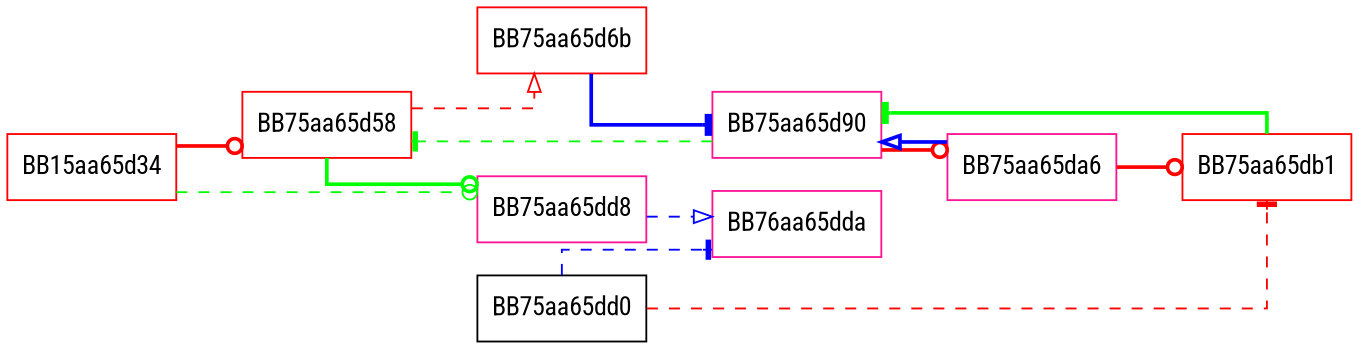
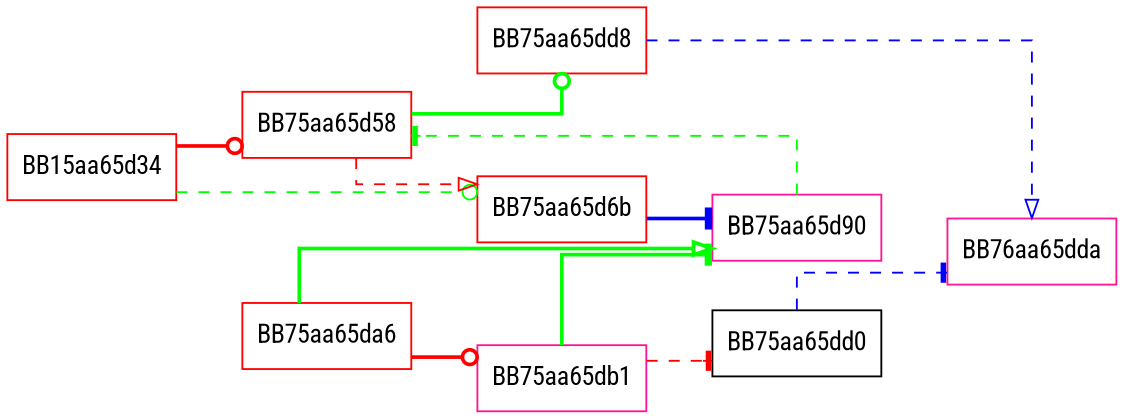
(923, 142) -> (469, 248)
(907, 150) -> none
(1032, 167) -> (327, 336)
(1267, 167) -> (562, 378)
(312, 192) -> (319, 192)
(562, 209) -> (562, 40)
(1006, 308) -> (675, 361)
